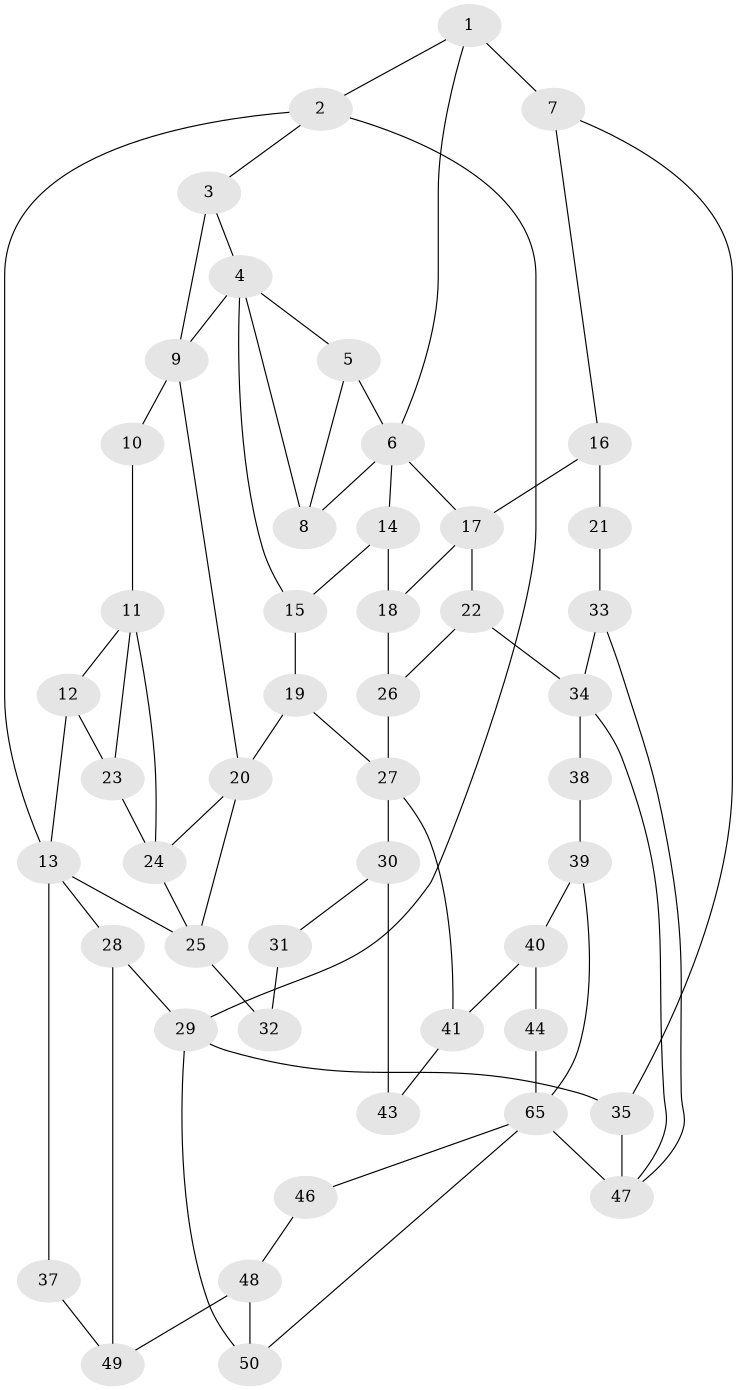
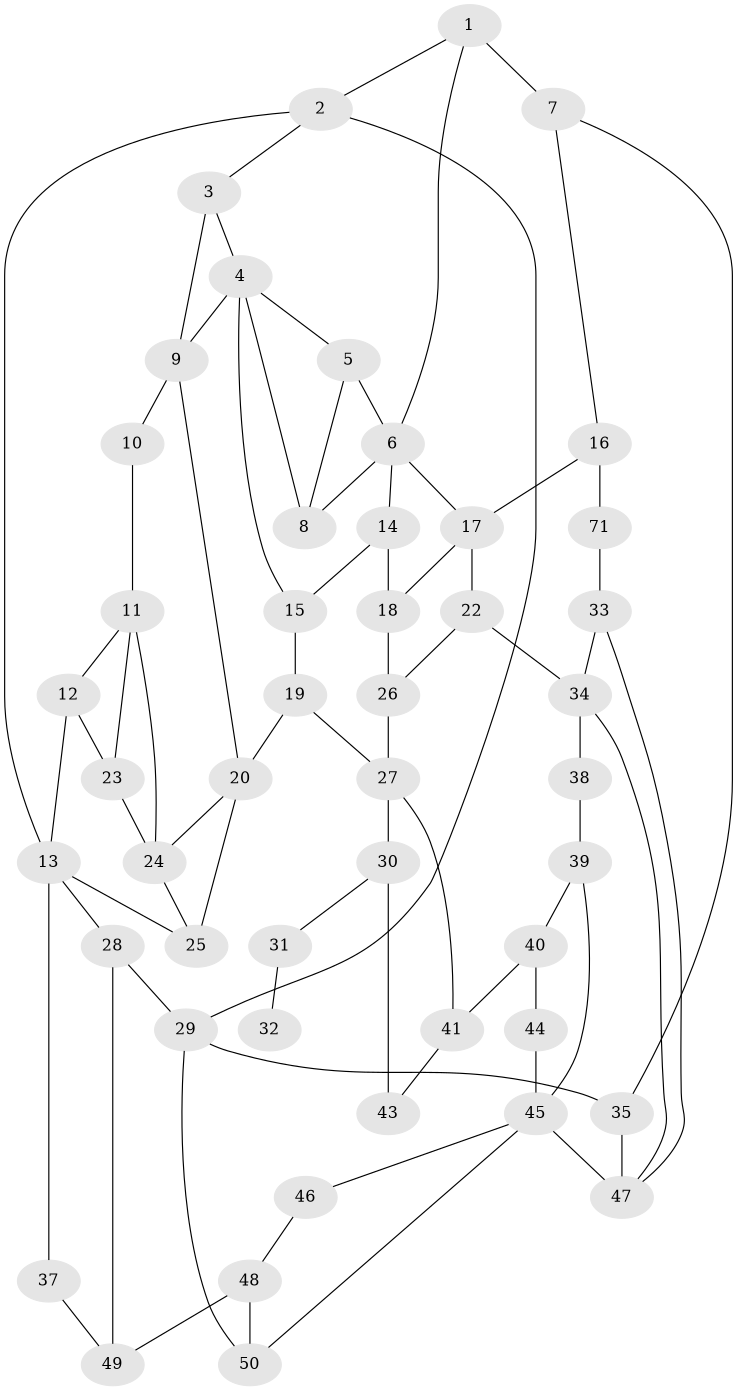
(600, 528) -> (600, 528)
(233, 988) -> none
(536, 1114) -> (536, 1114)
